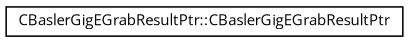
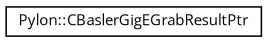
(204, 22) -> (134, 22)
